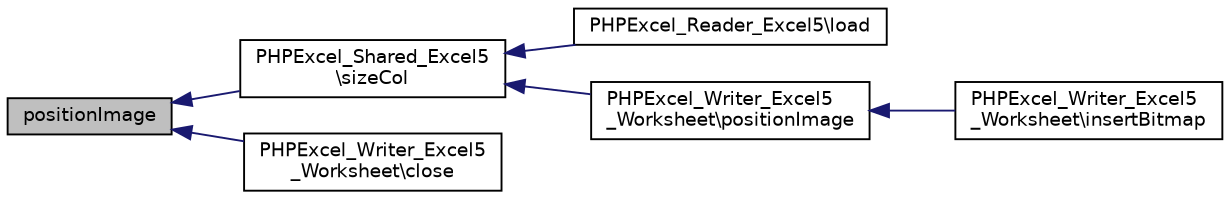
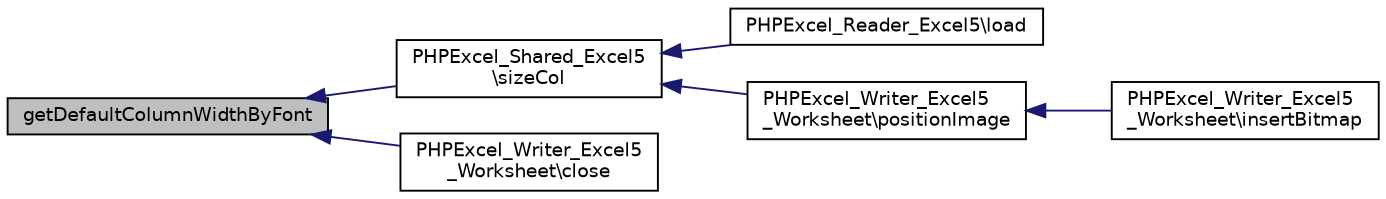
(90, 116) -> (168, 116)
